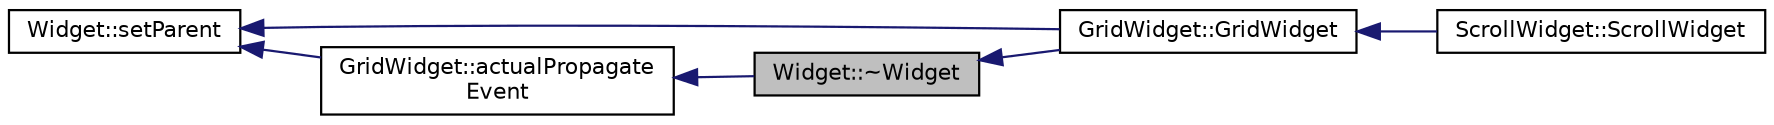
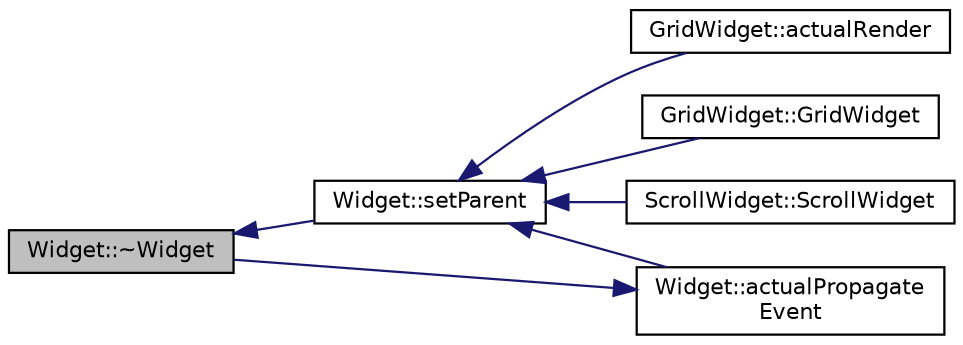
none -> (791, 31)
(1409, 31) -> (598, 202)
(1031, 54) -> (285, 225)
(497, 81) -> (791, 301)
